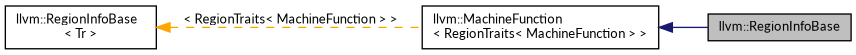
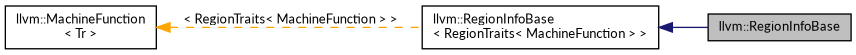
(81, 27) -> (81, 27)
(540, 27) -> (540, 27)
